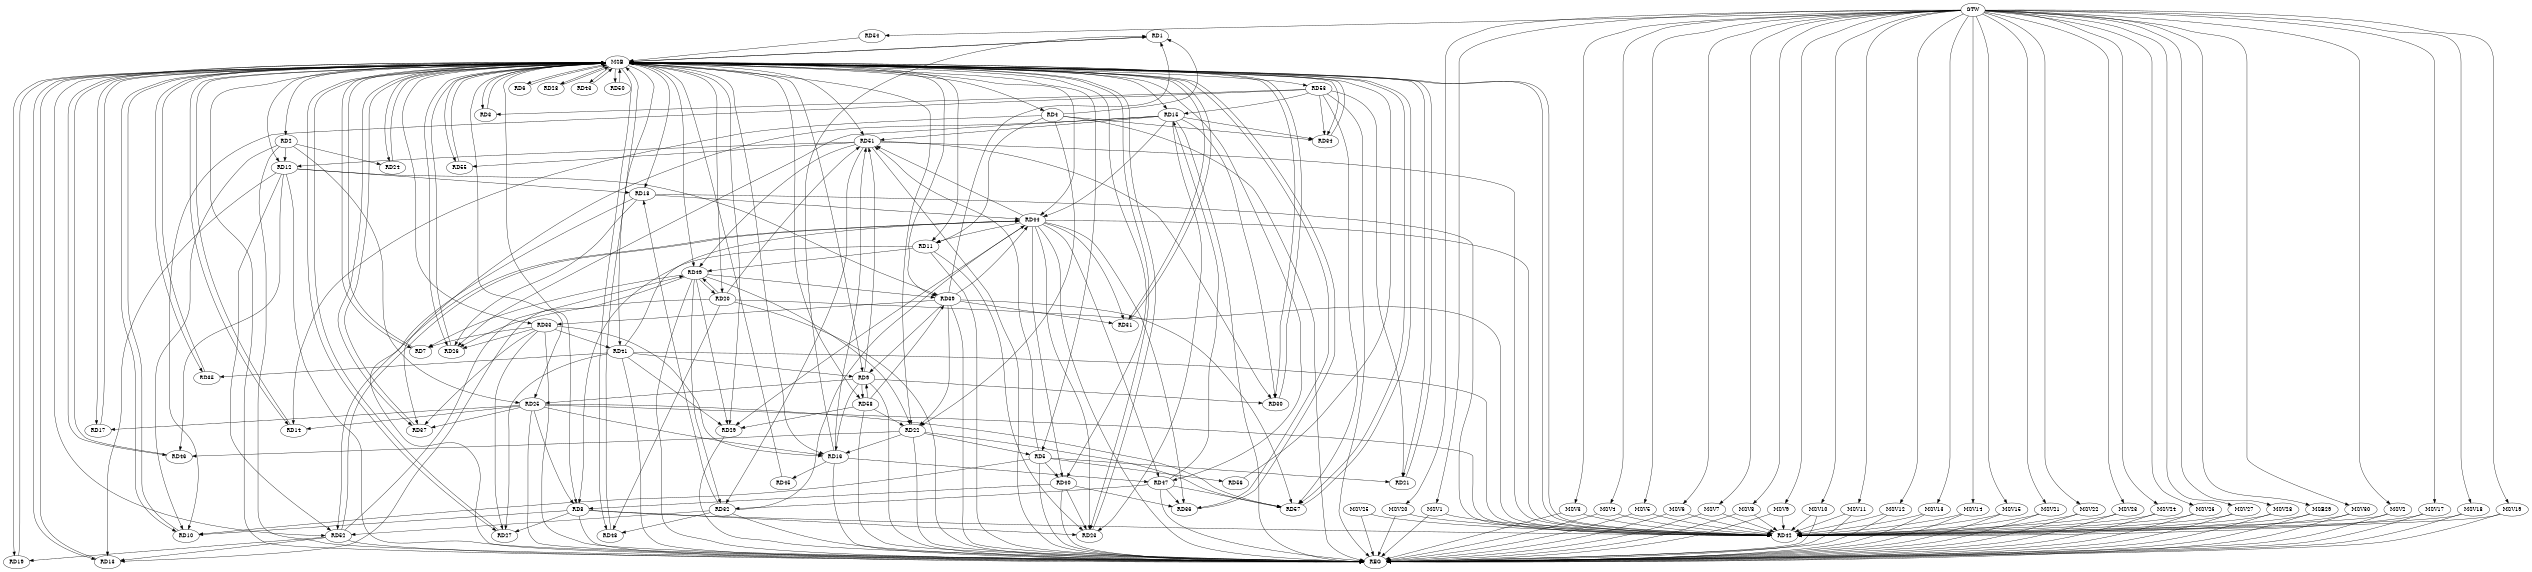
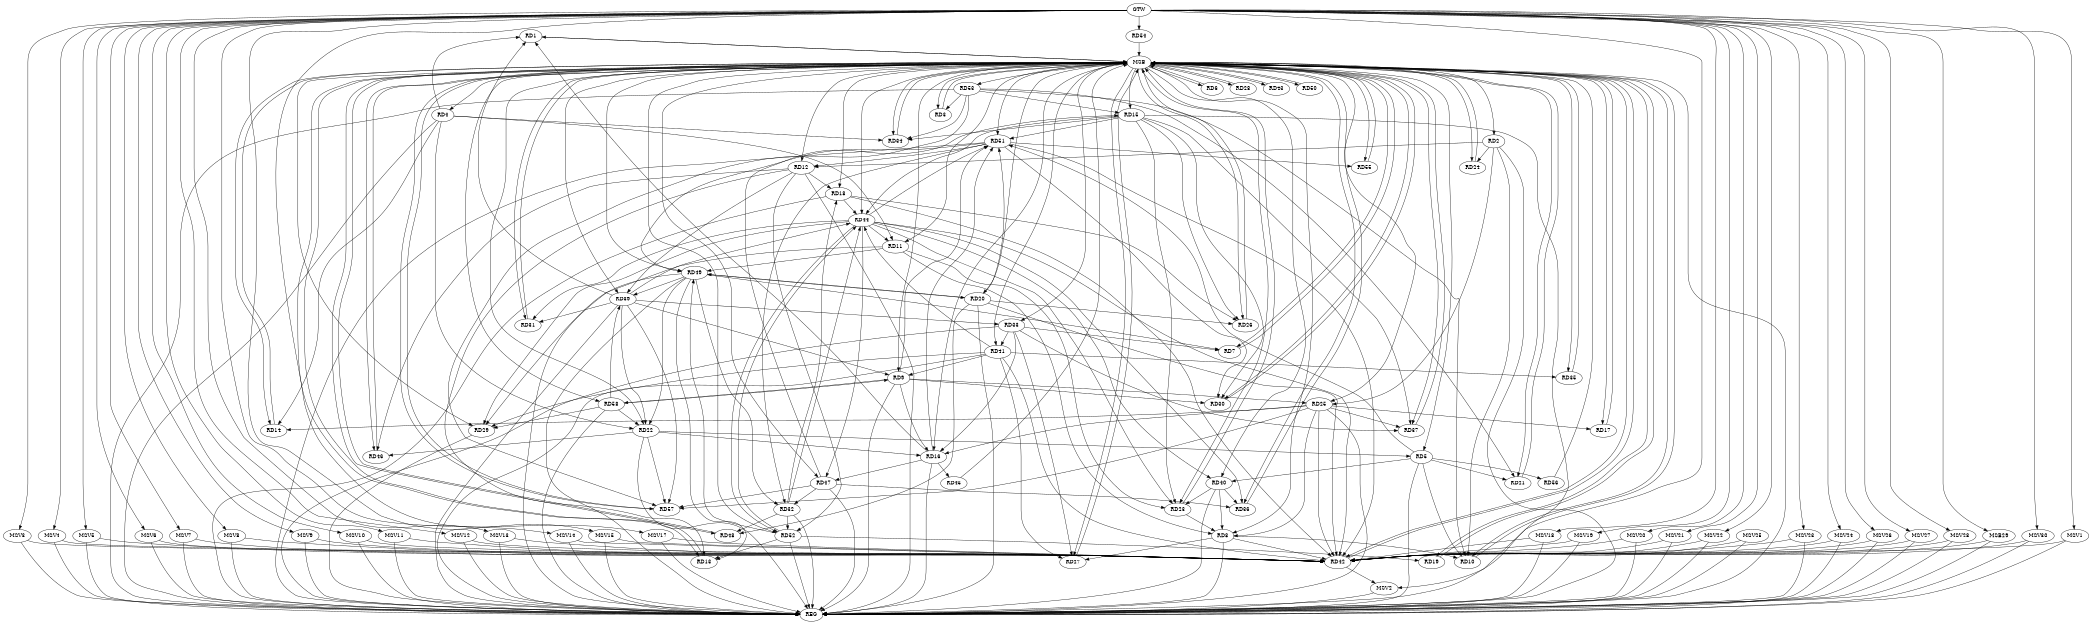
(500, 338) -> none
(1126, 474) -> none
(831, 523) -> (1199, 522)
(2095, 530) -> (1359, 574)
